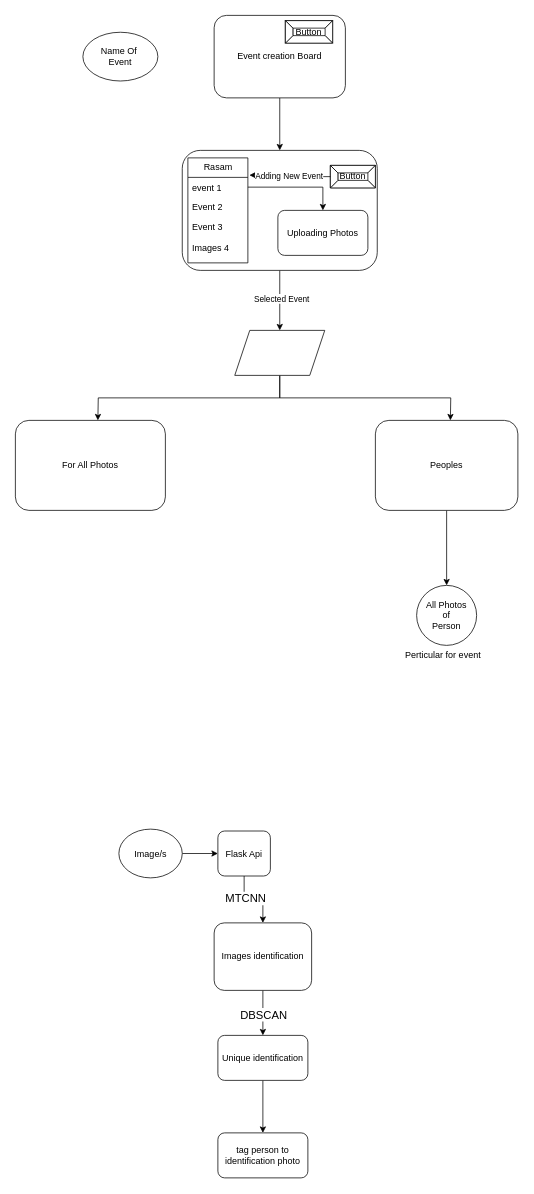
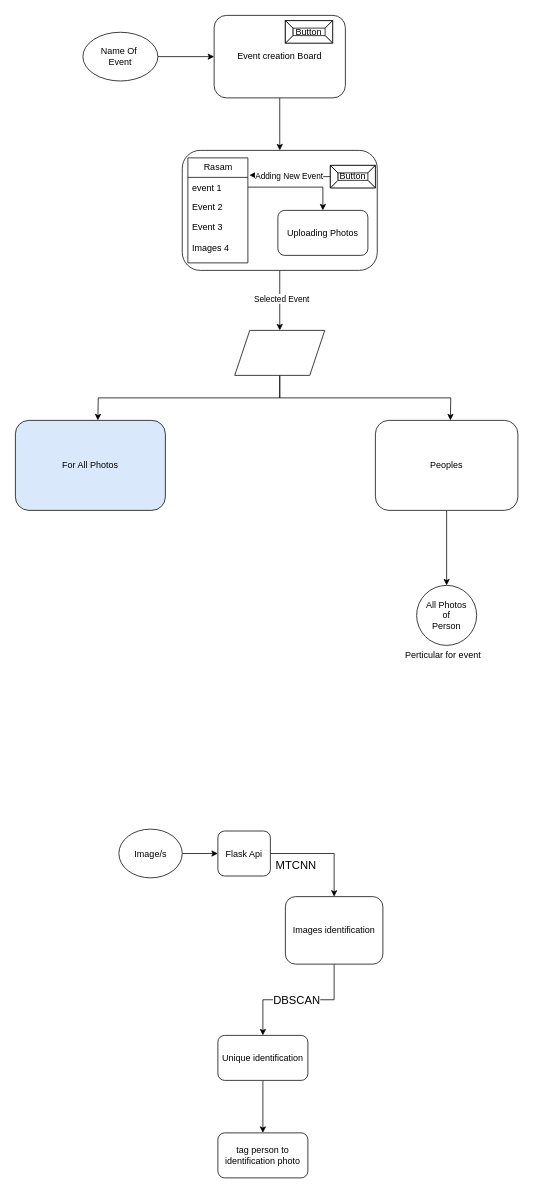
none -> (183, 57)
(90, 465) -> (90, 465)
(263, 957) -> (334, 930)
